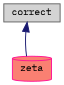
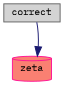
(26, 44) -> (38, 34)
